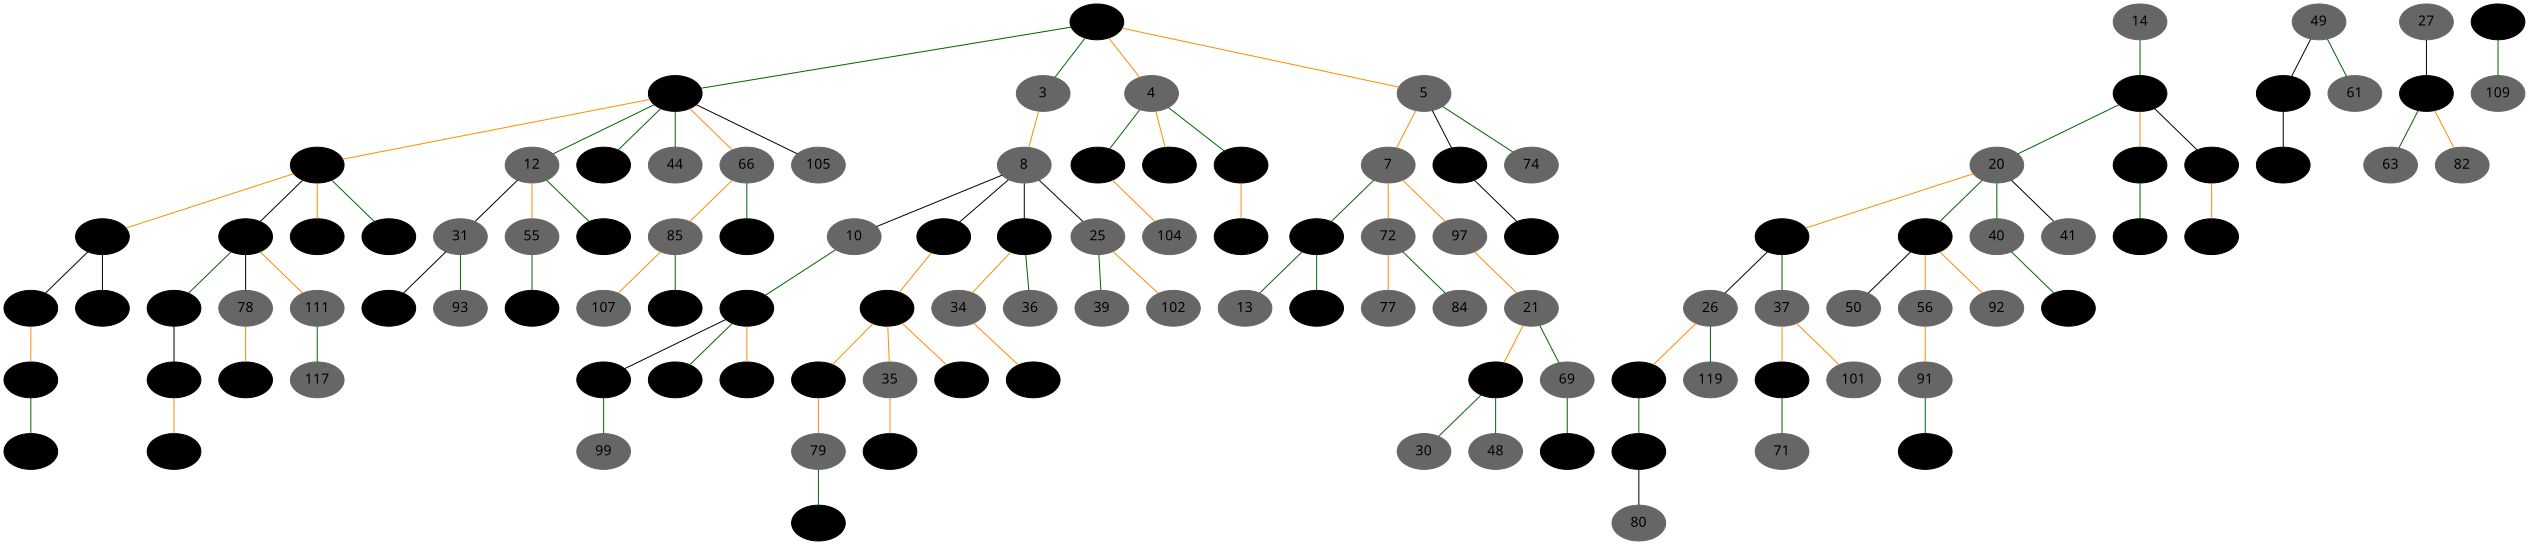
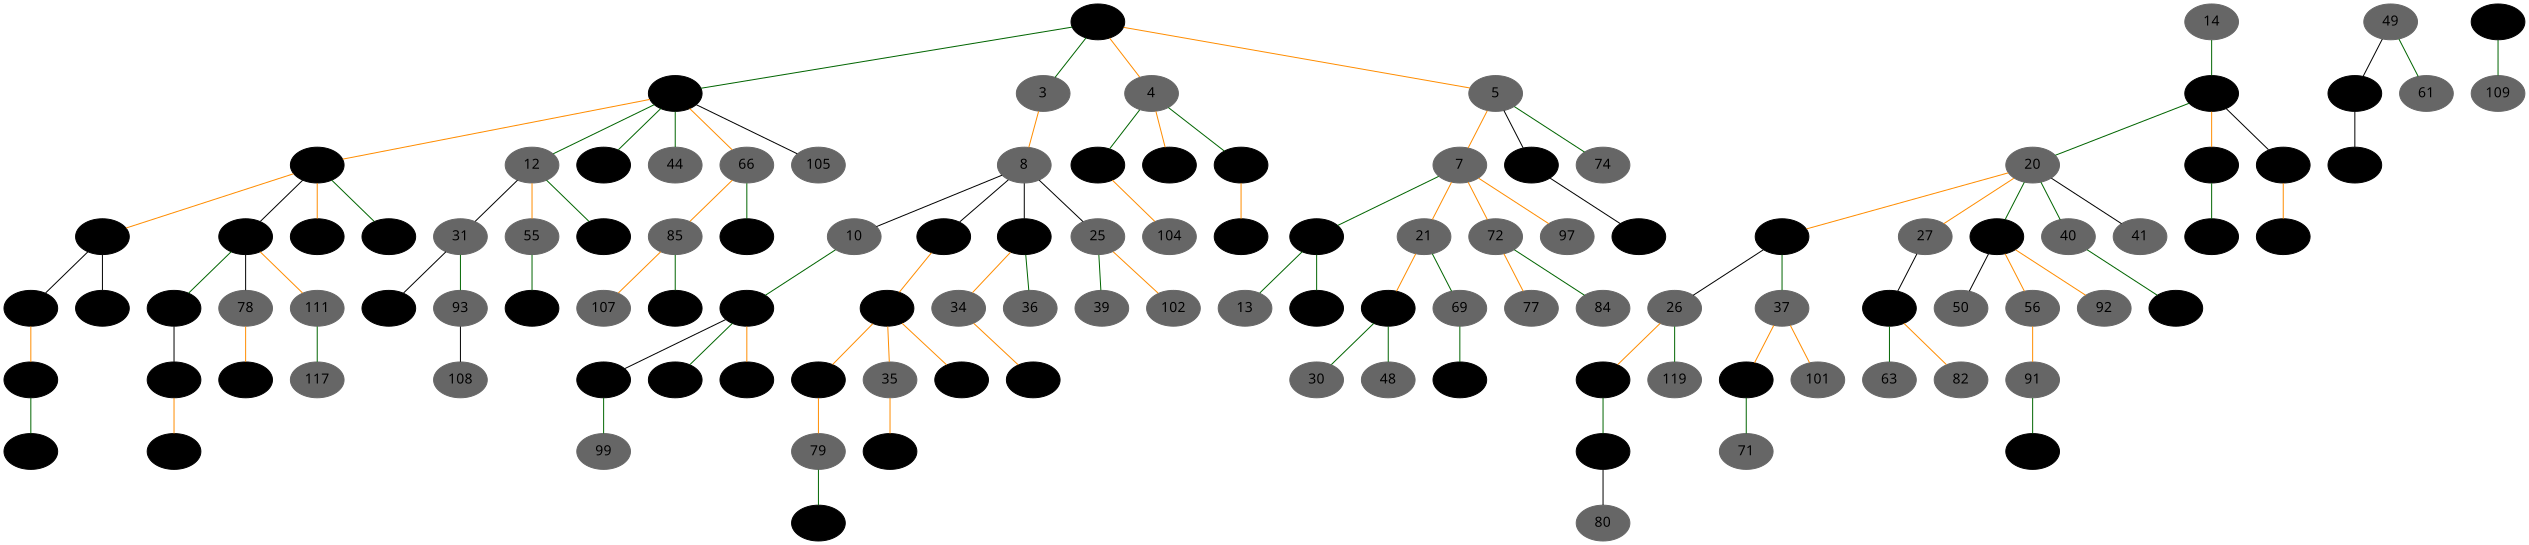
none -> (1979, 201)
(1496, 272) -> (1442, 201)
none -> (460, 380)
